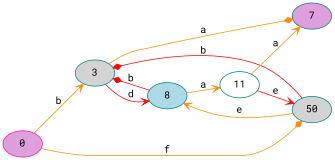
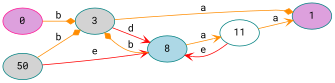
(312, 16) -> (312, 16)
(218, 56) -> (55, 46)
(135, 86) -> (128, 51)
(272, 96) -> (211, 54)
(56, 111) -> (54, 21)
(241, 118) -> (92, 60)
(172, 156) -> none
